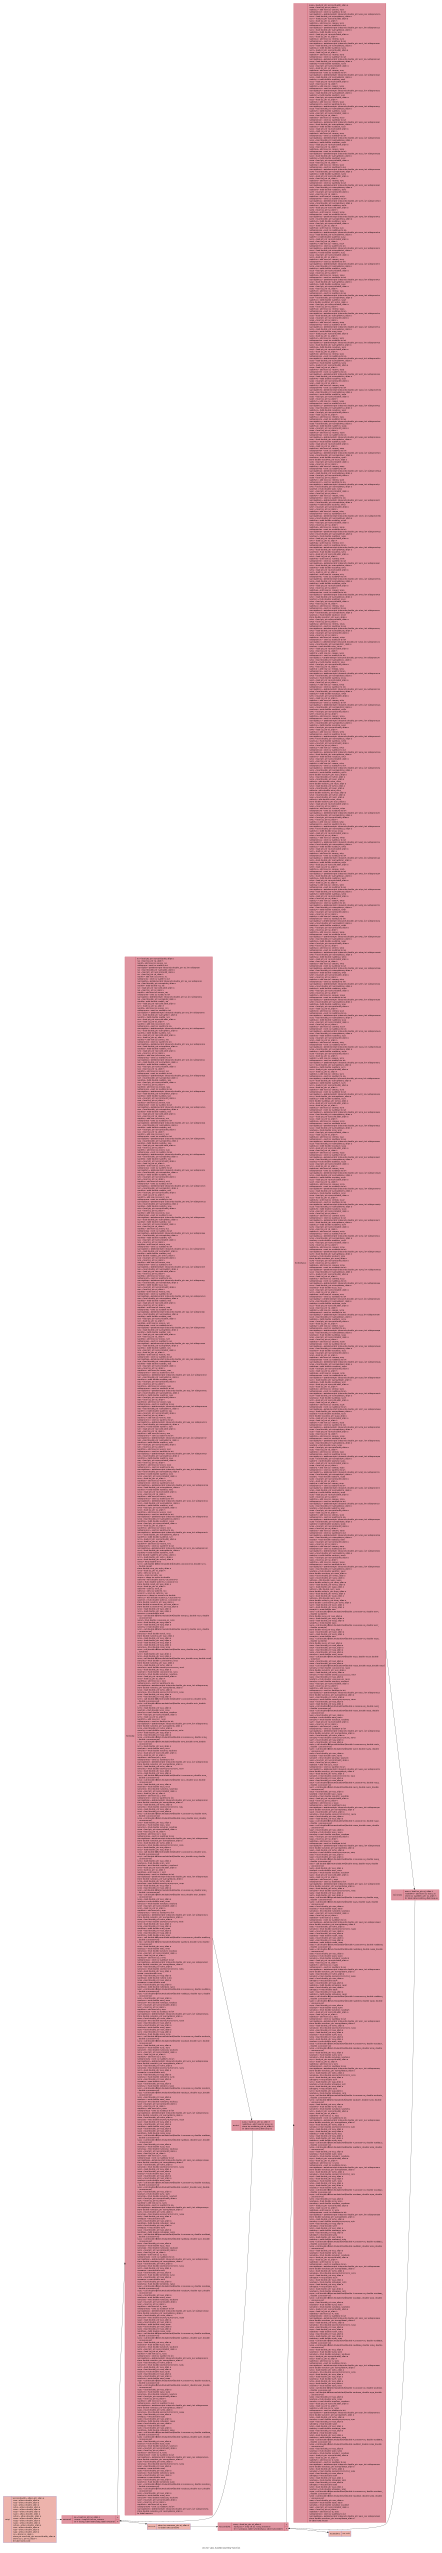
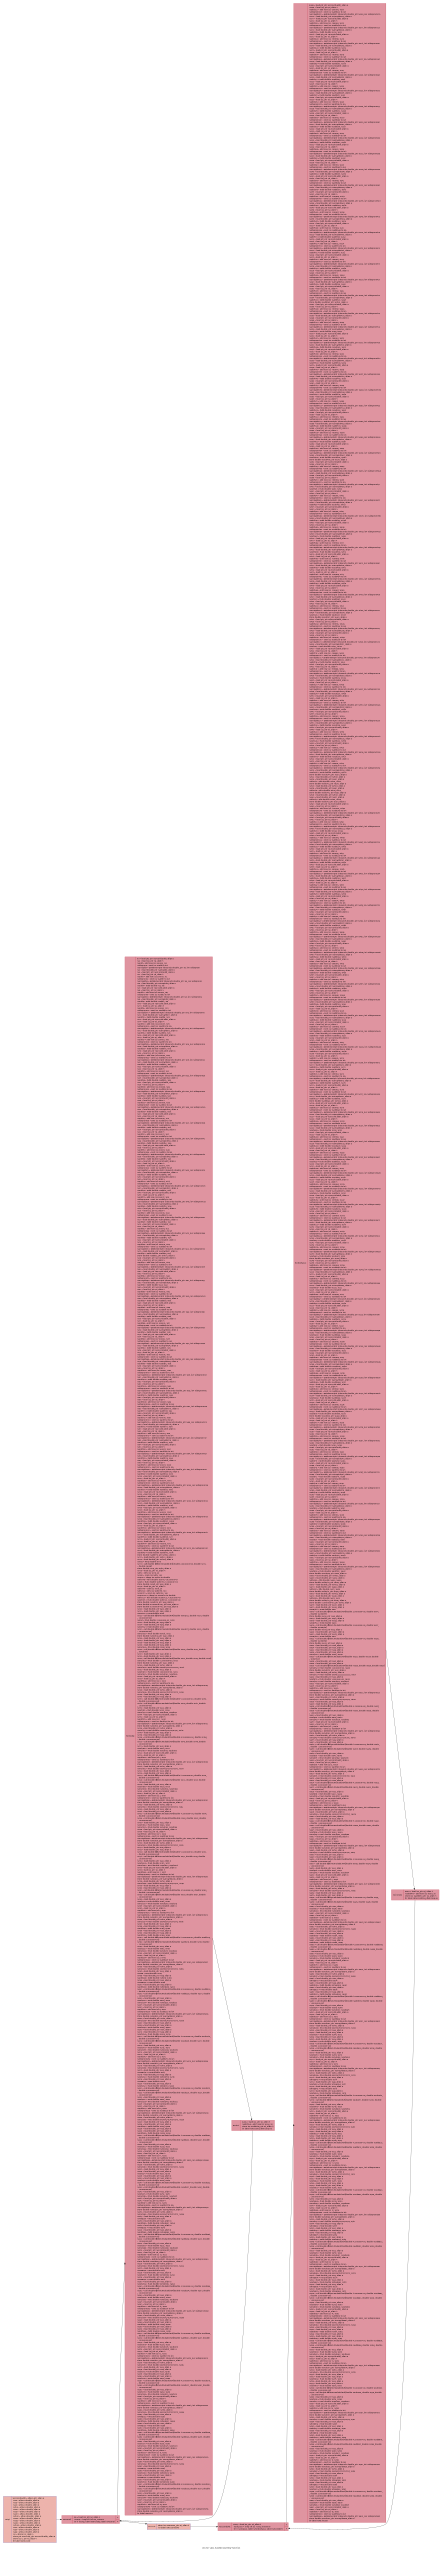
(340, 2534) -> none
